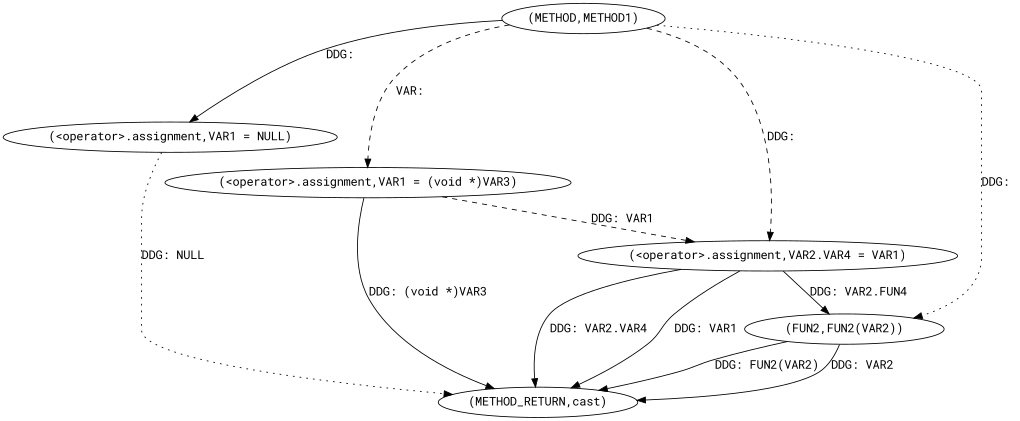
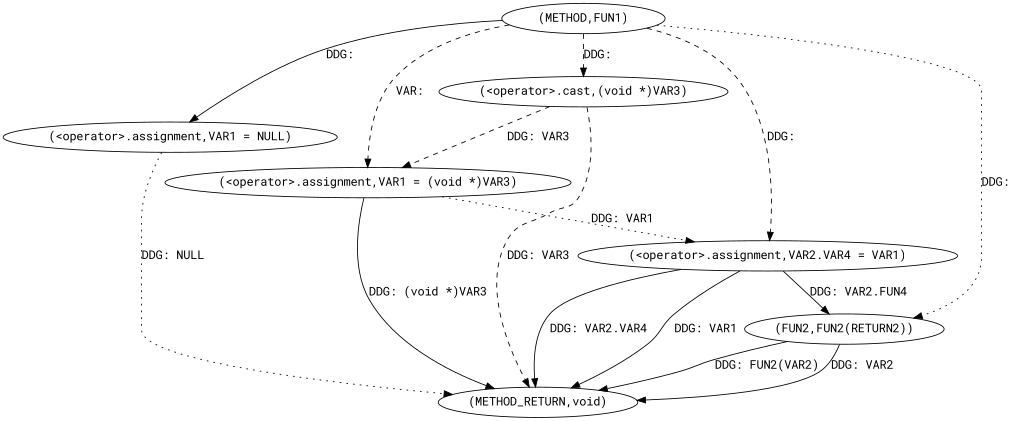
(583, 19) -> (583, 19)
none -> (583, 92)
(564, 219) -> (564, 219)
(844, 329) -> (844, 329)
(538, 402) -> (538, 402)
